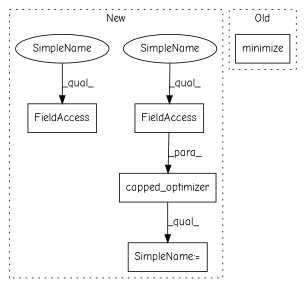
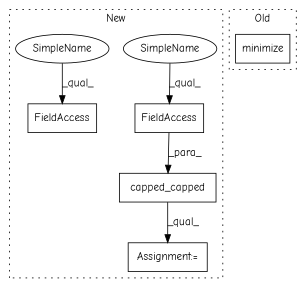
(168, 188) -> (168, 188)
(168, 257) -> (168, 257)
